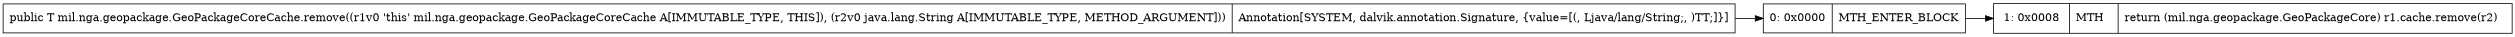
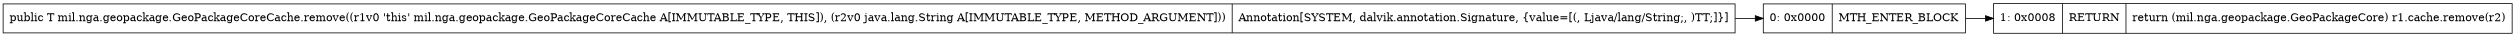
(2090, 18) -> (2094, 18)
